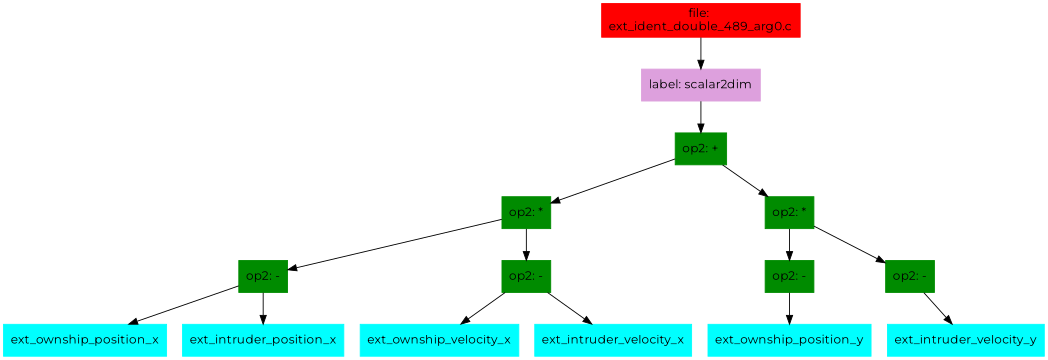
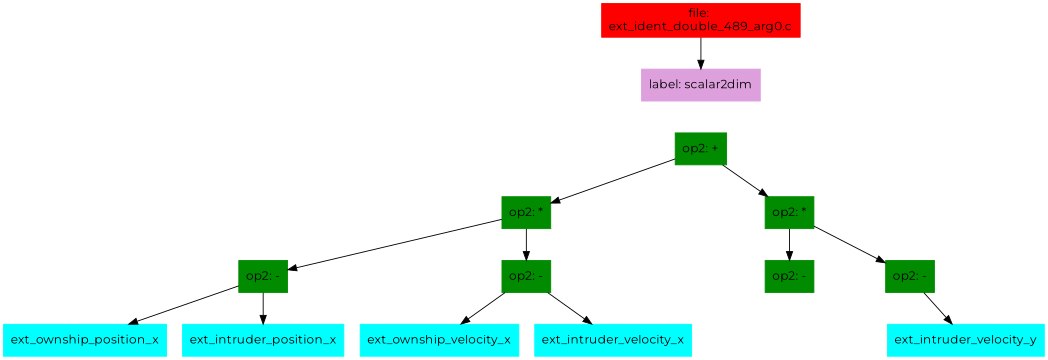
(701, 113) -> none
(790, 340) -> none
